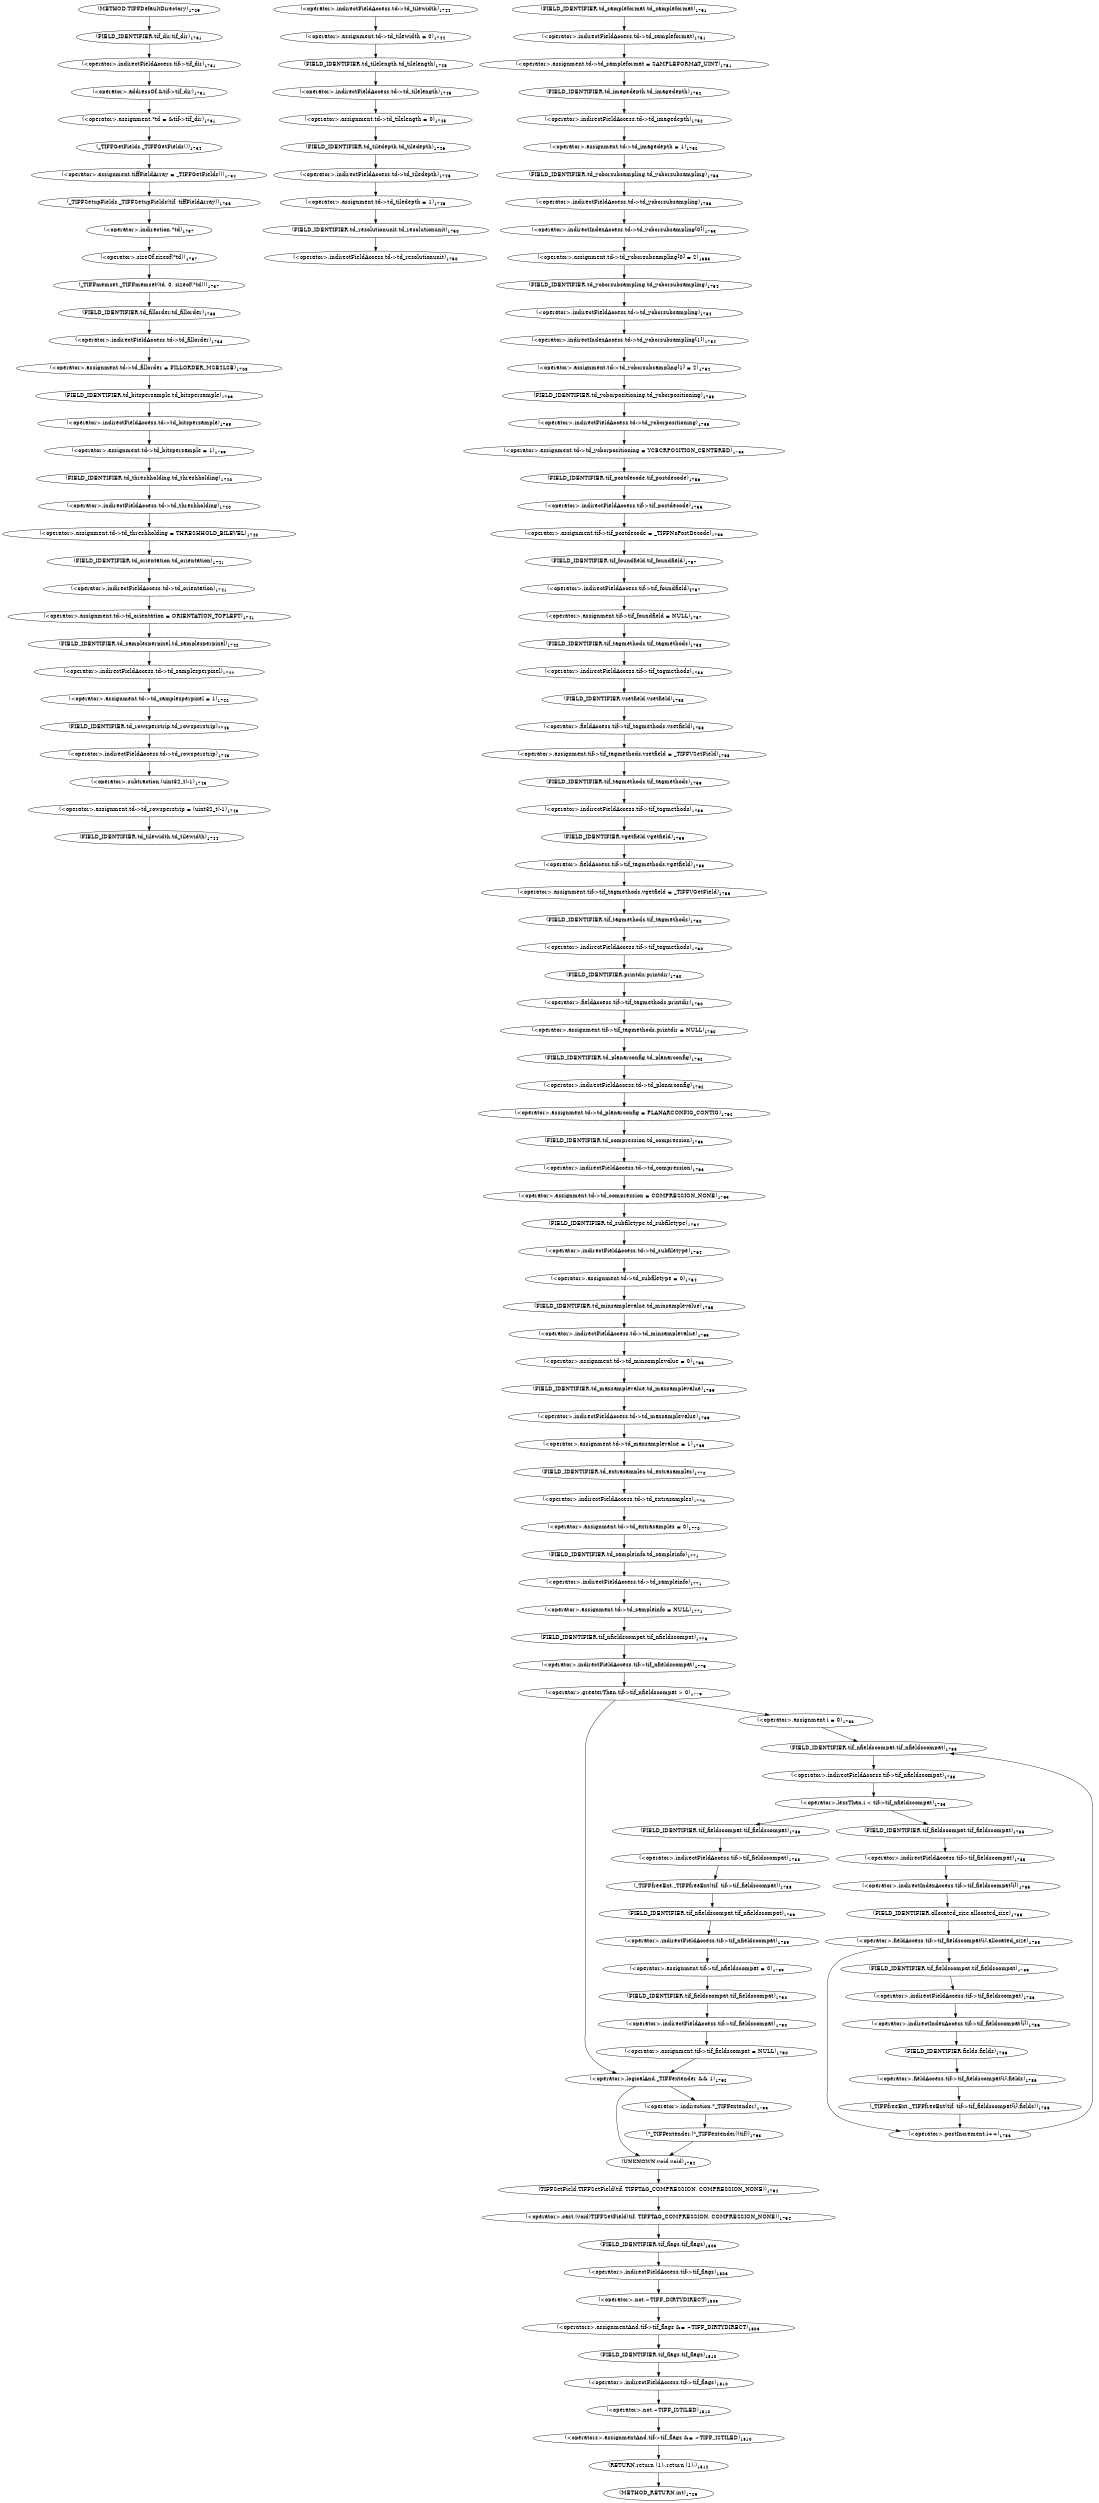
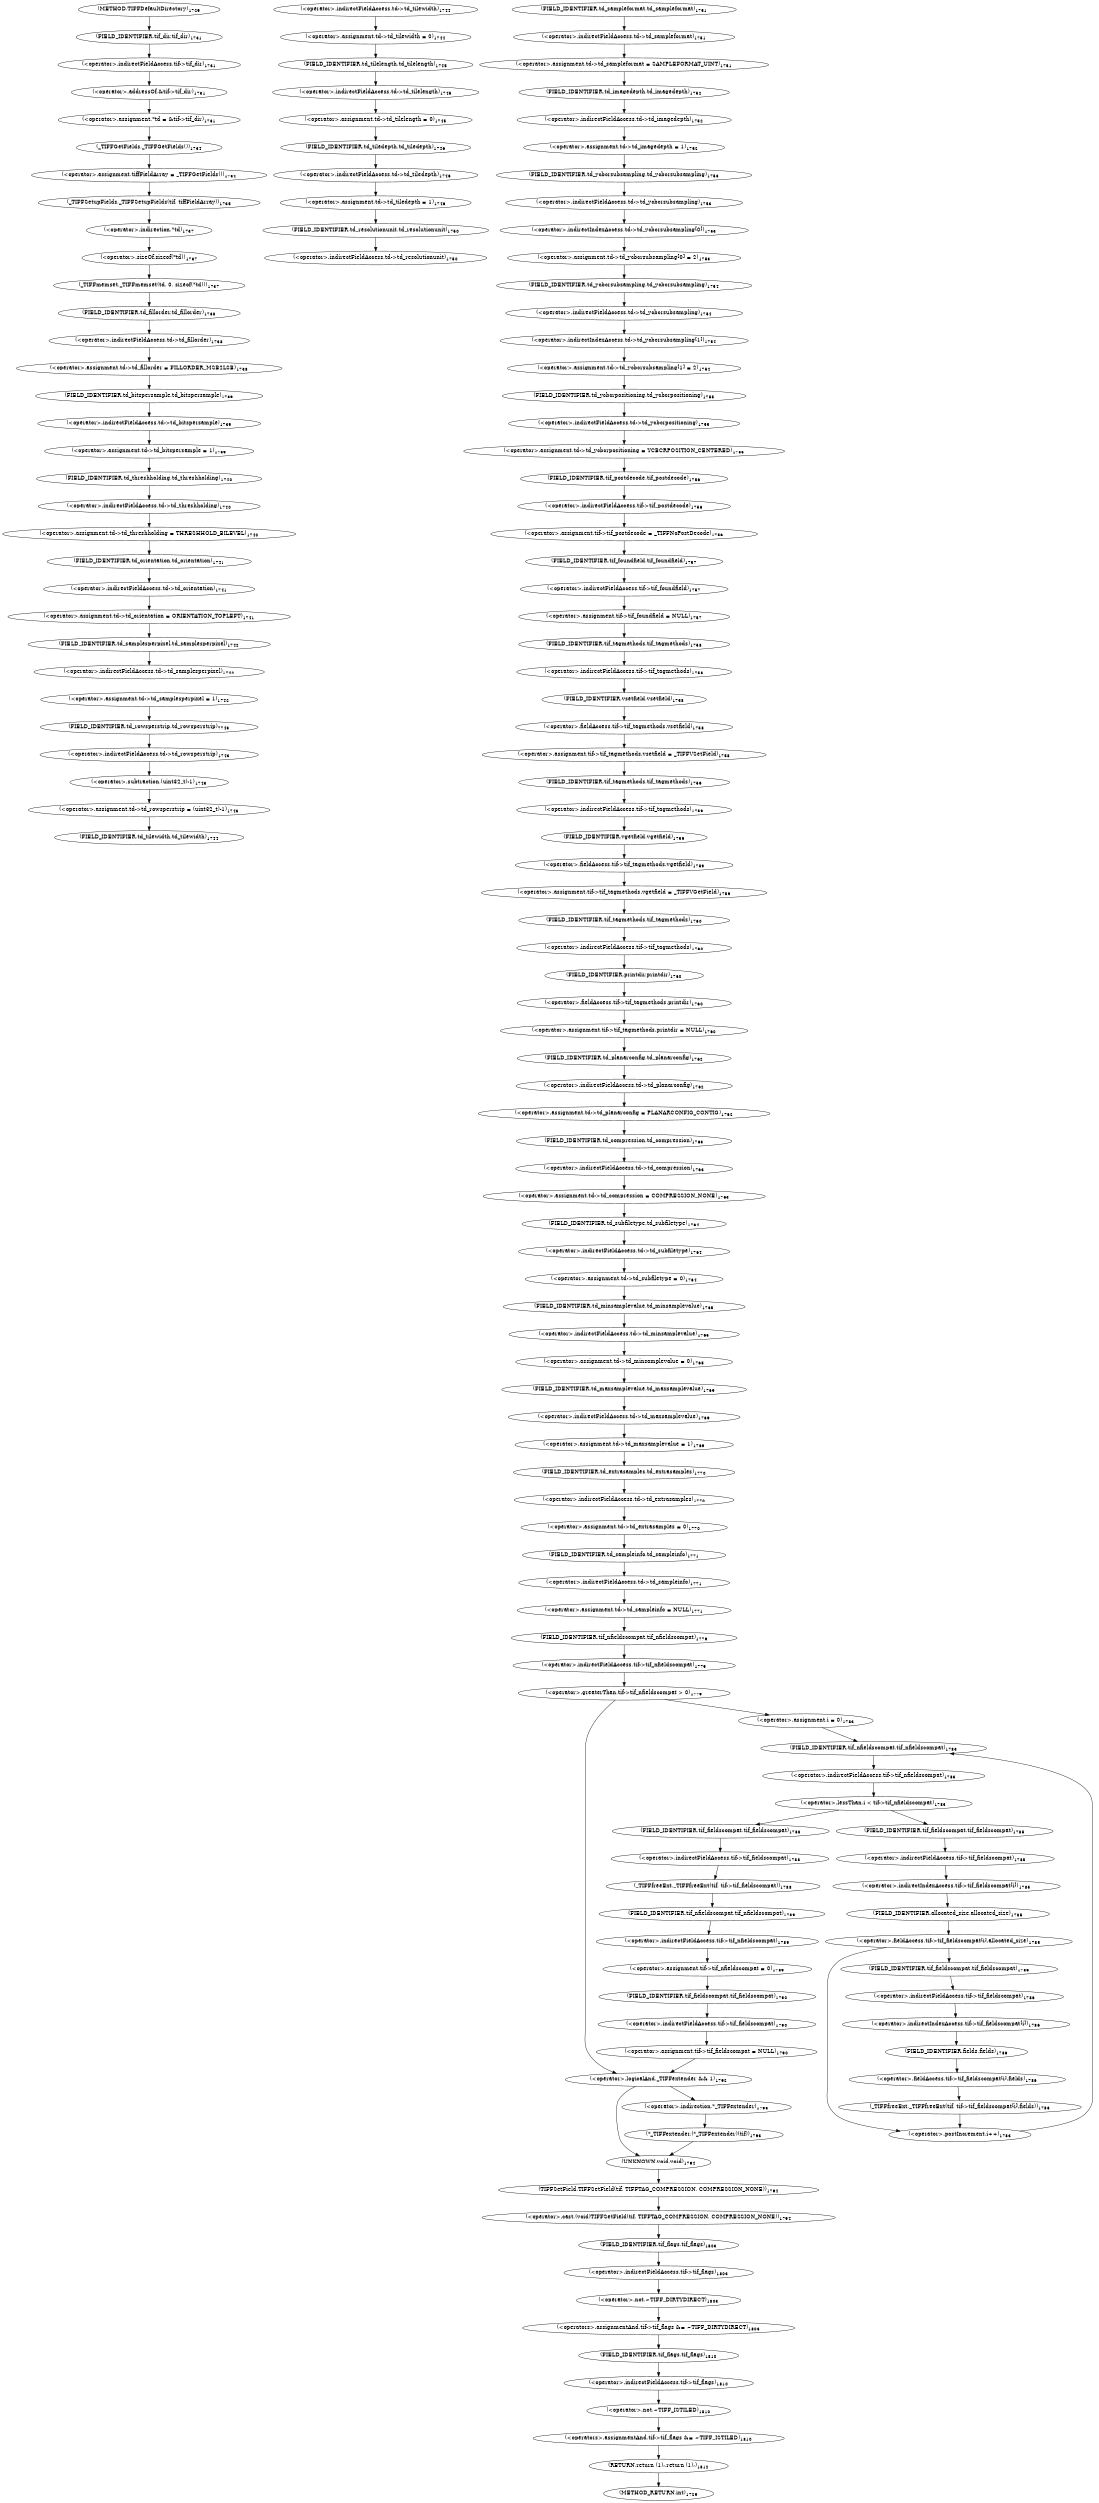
(705, 257) -> (705, 257)
(242, 368) -> (242, 368)
(695, 589) -> (695, 589)
(149, 684) -> none
none -> (149, 794)
